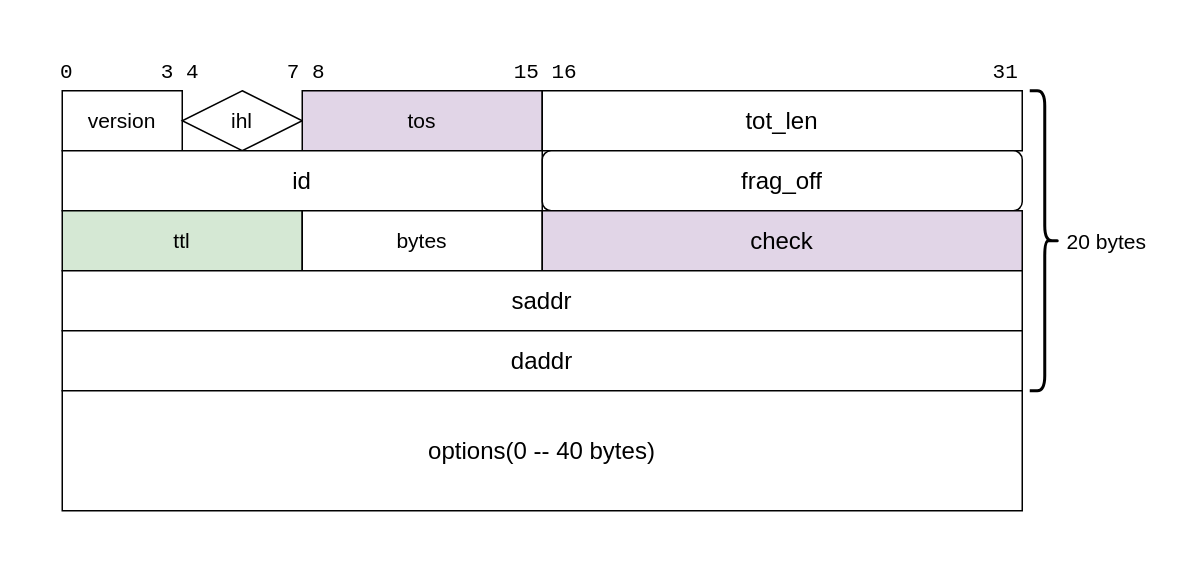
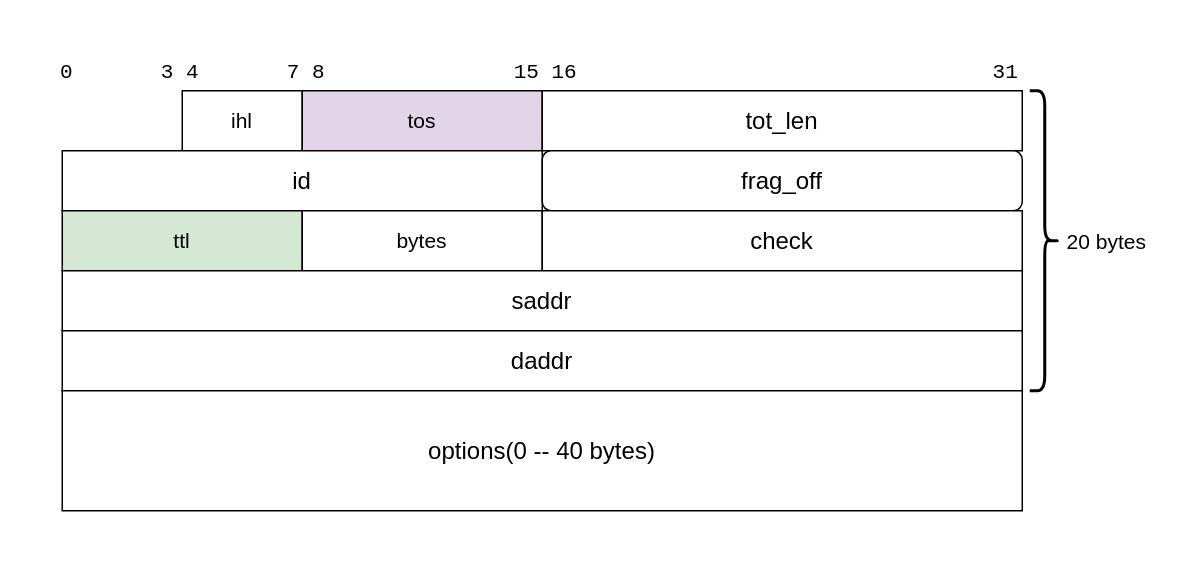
(122, 121) -> none
(242, 121) -> (242, 121)
(782, 241) -> (782, 241)
